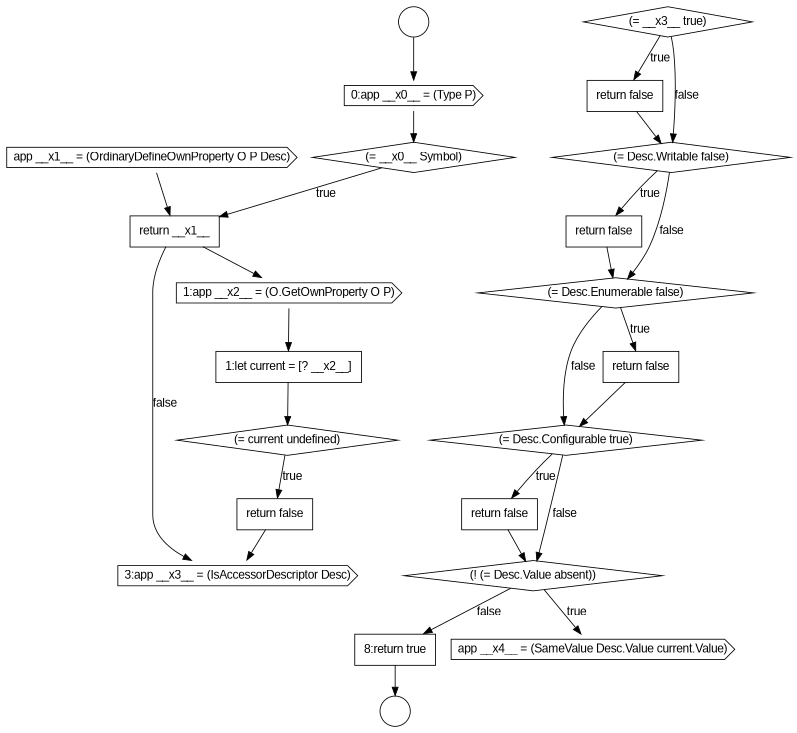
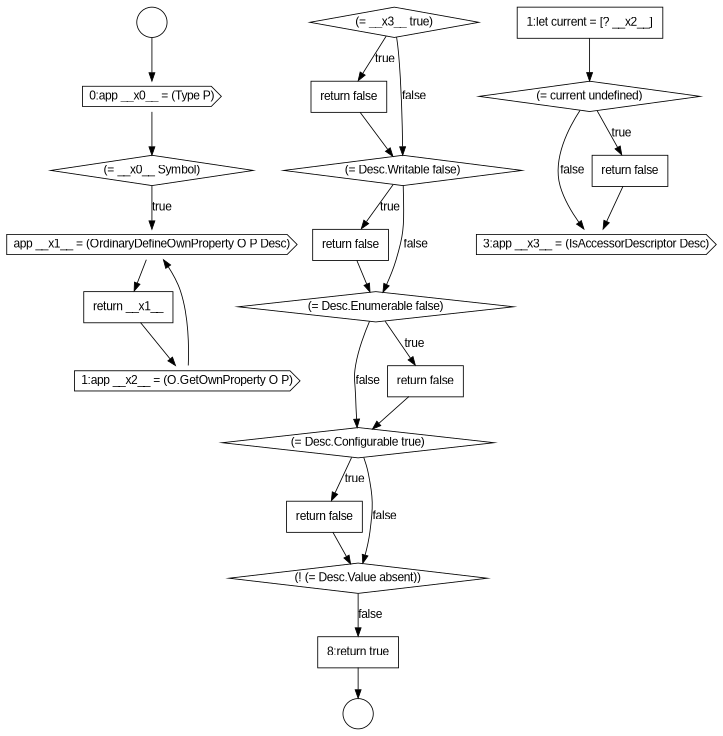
(305, 191) -> (152, 203)
(289, 325) -> (186, 314)
(153, 407) -> (558, 166)
(593, 649) -> none
